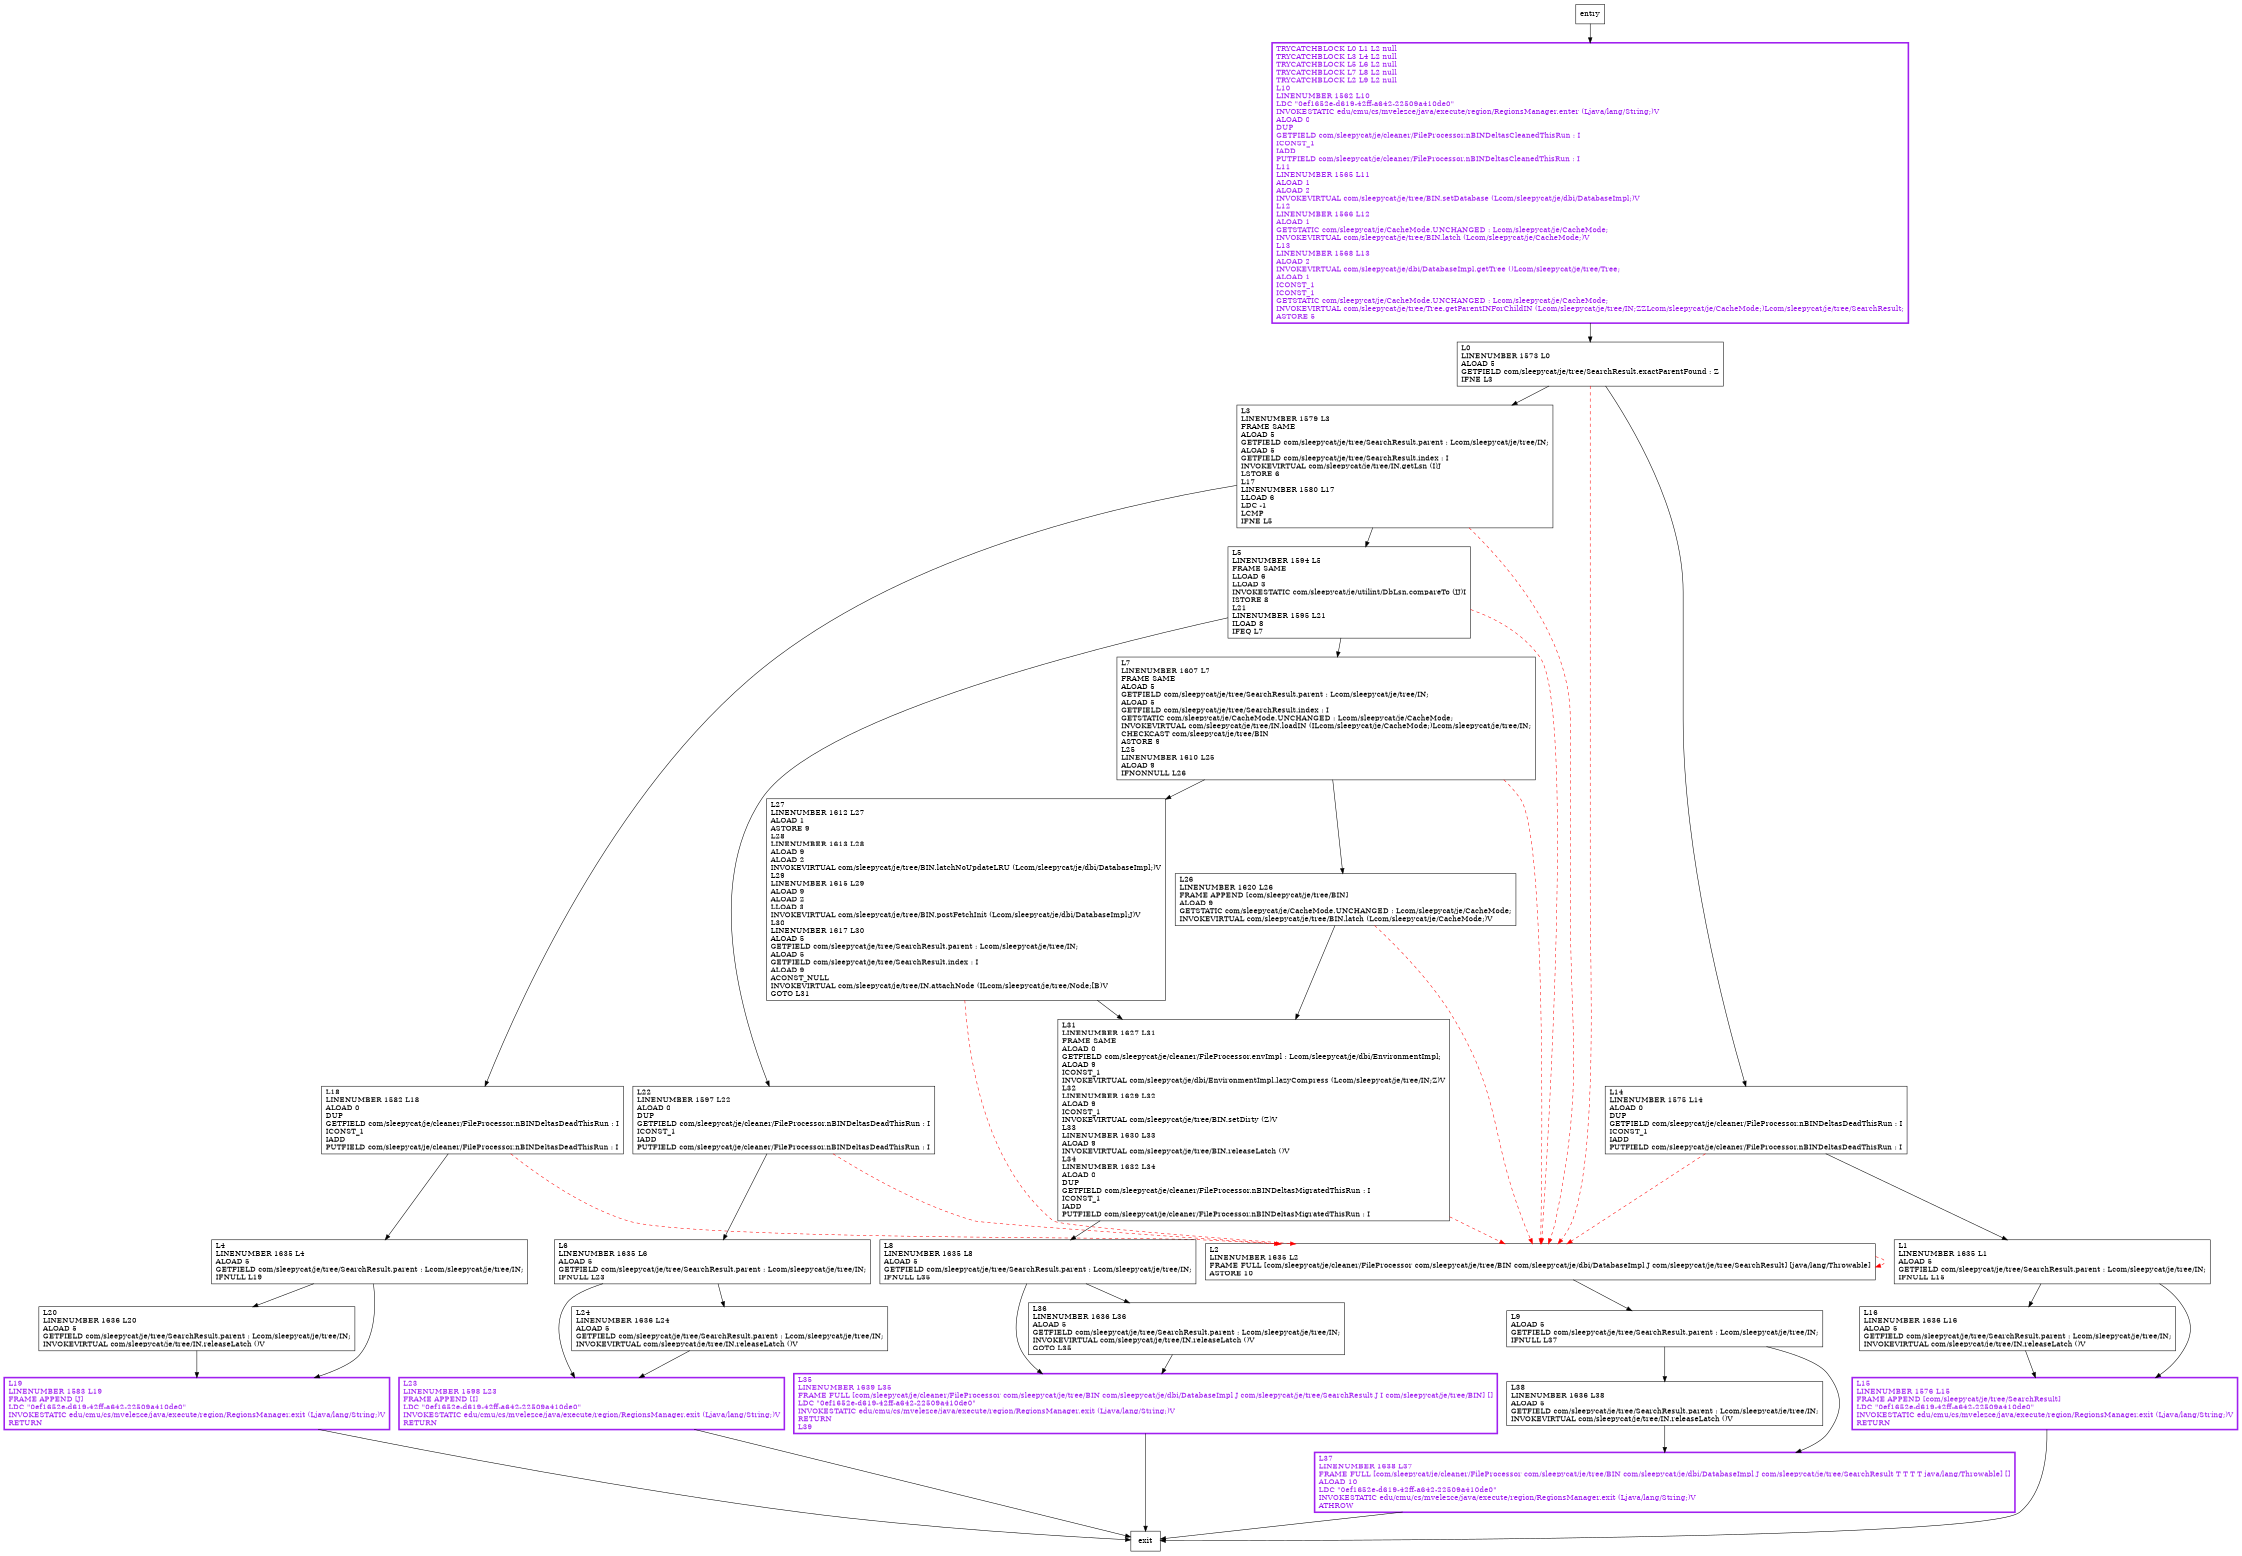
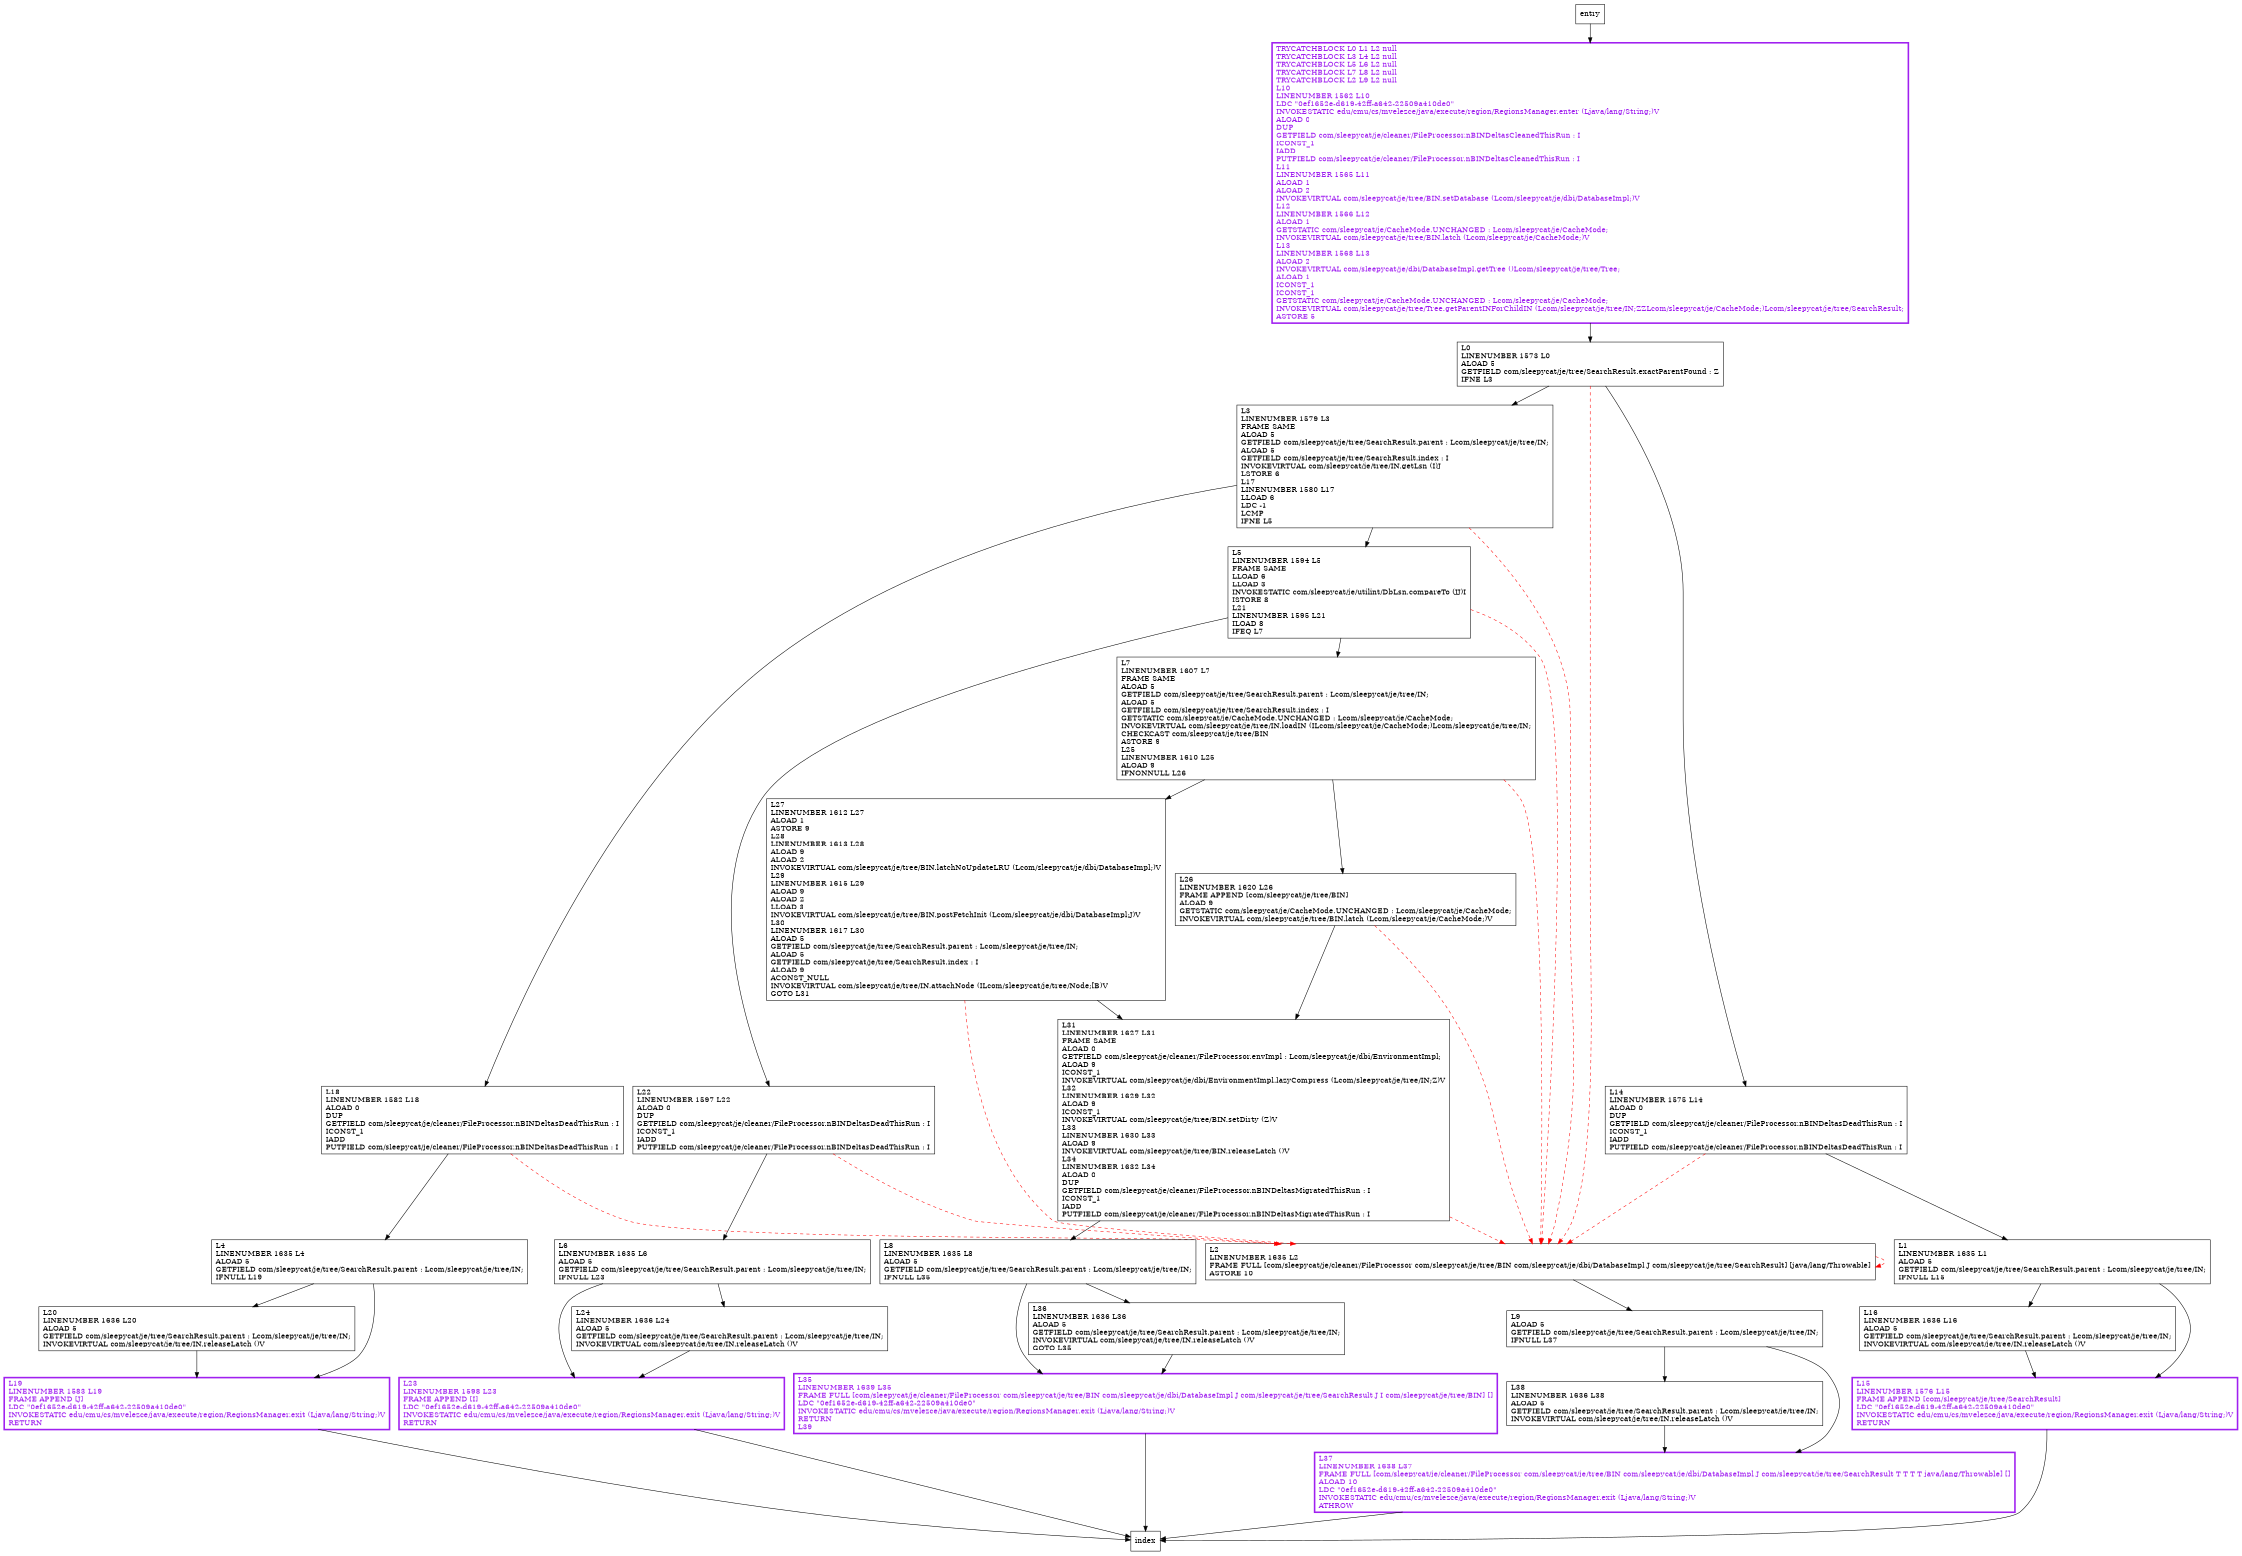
(1146, 1541) -> (1146, 1541)
